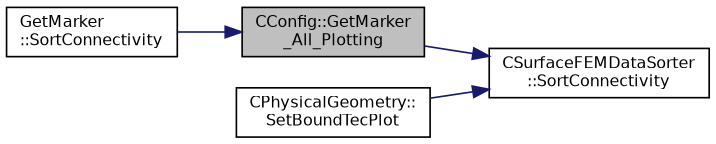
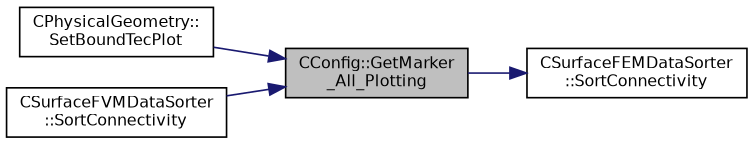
(92, 32) -> (117, 112)
(452, 95) -> (241, 52)
